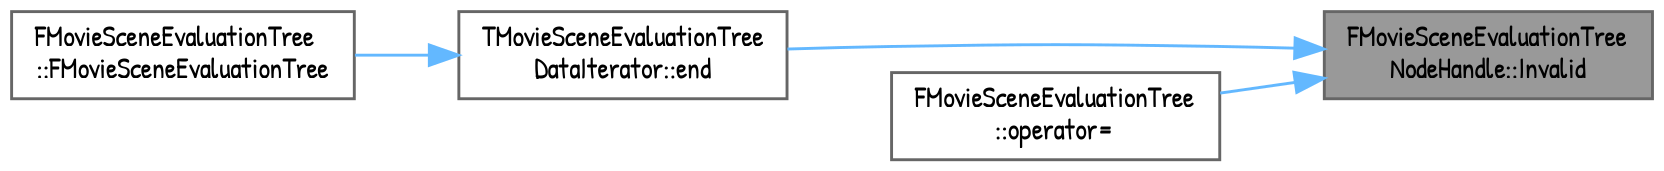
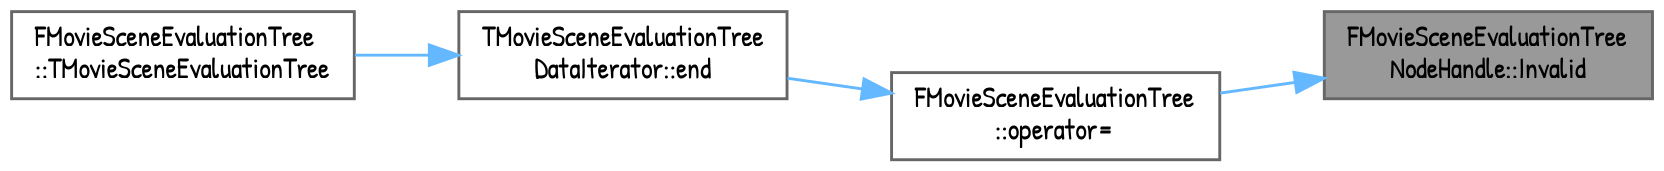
(1041, 45) -> (825, 84)
(183, 55) -> (183, 55)
